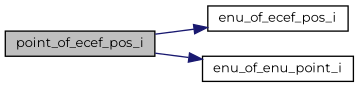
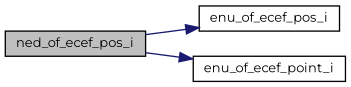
(80, 44) -> (75, 44)
(278, 69) -> (269, 69)
